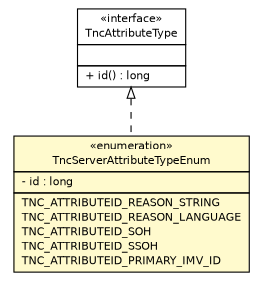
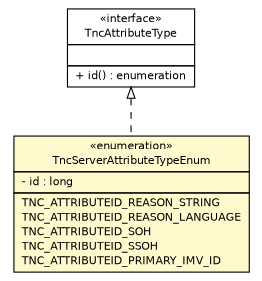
(118, 76) -> (131, 76)
